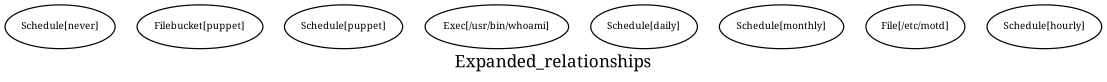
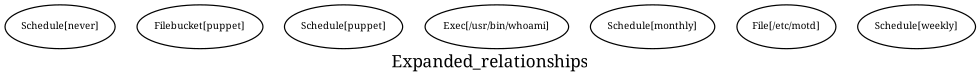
(644, 27) -> none
none -> (917, 27)
(1044, 27) -> none
